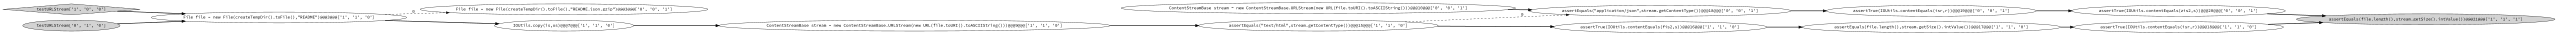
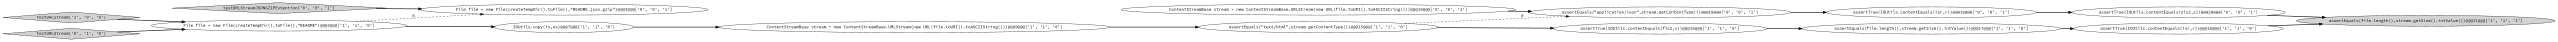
none -> (279, 8)
(71, 26) -> (71, 34)
